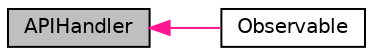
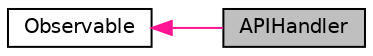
(195, 28) -> (198, 28)
